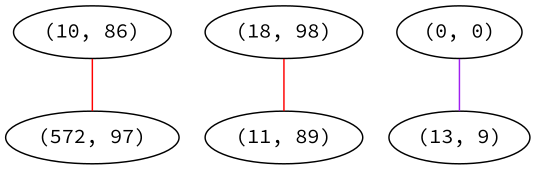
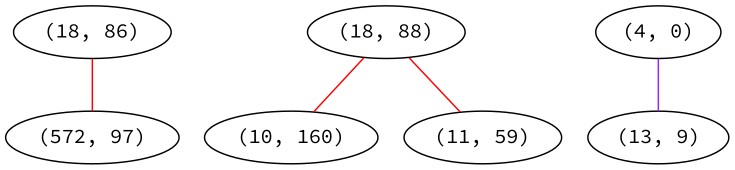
(92, 32) -> (92, 32)
(284, 32) -> (386, 32)
(459, 32) -> (658, 32)
(284, 137) -> (483, 137)
none -> (291, 137)
